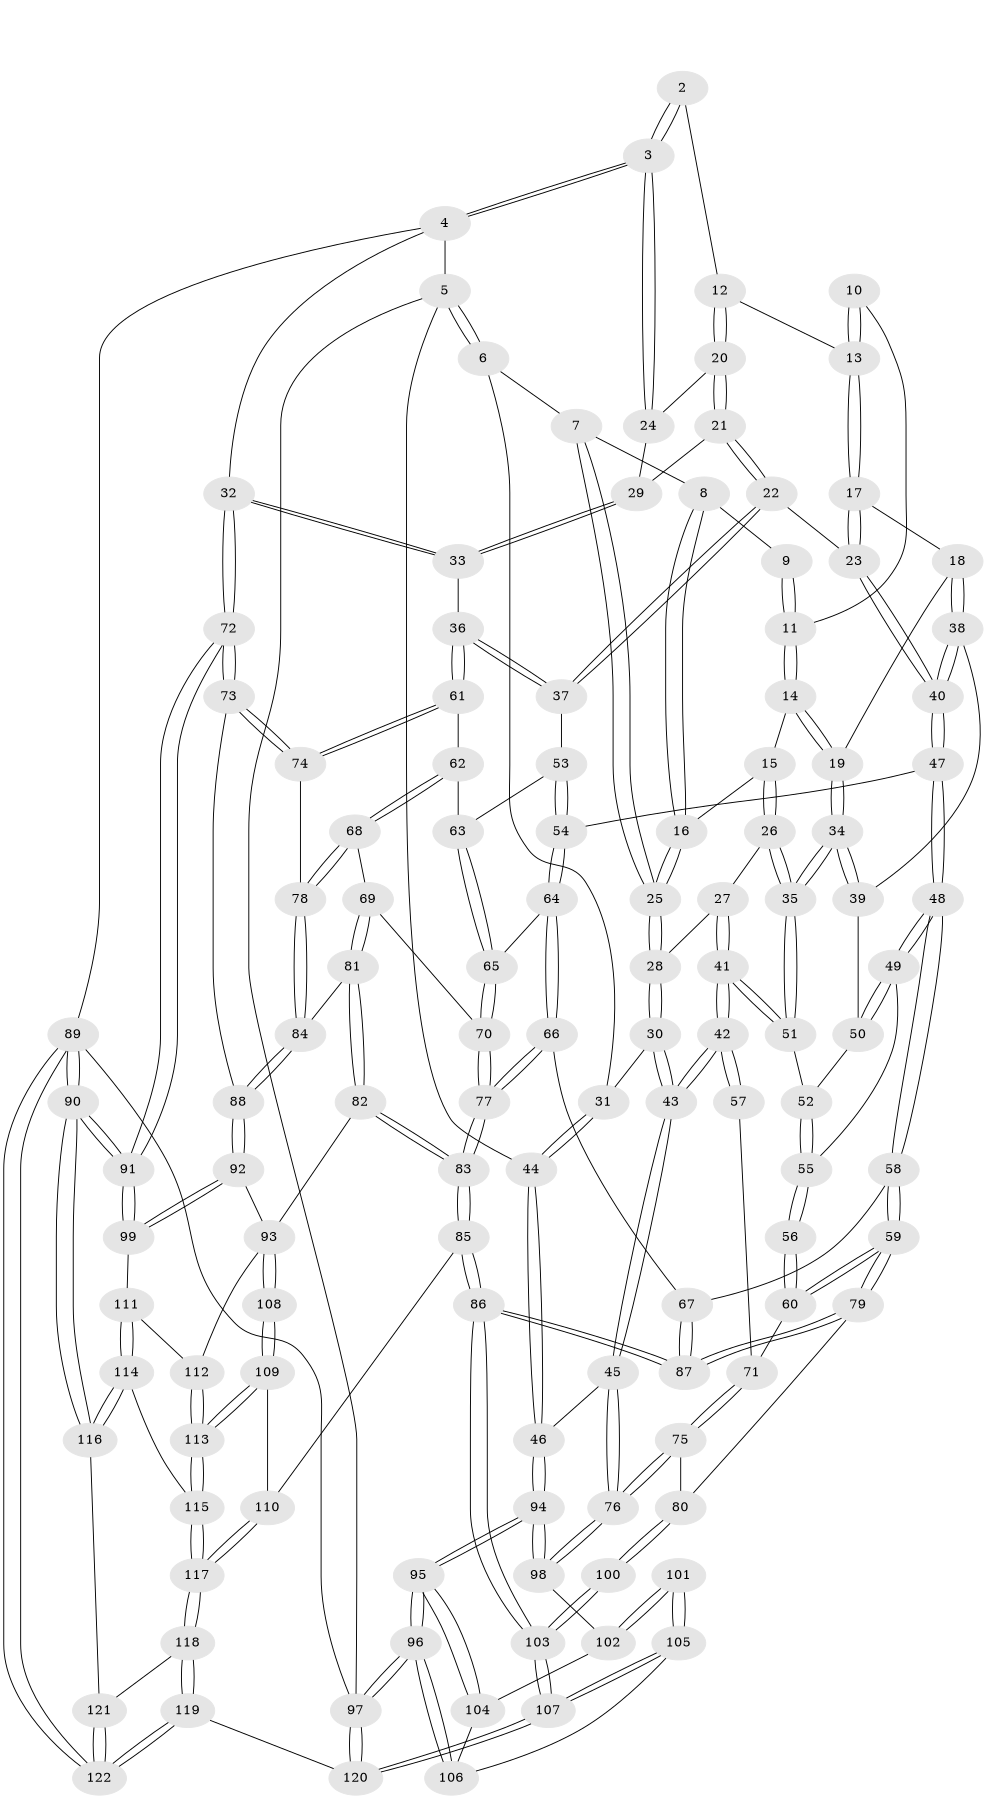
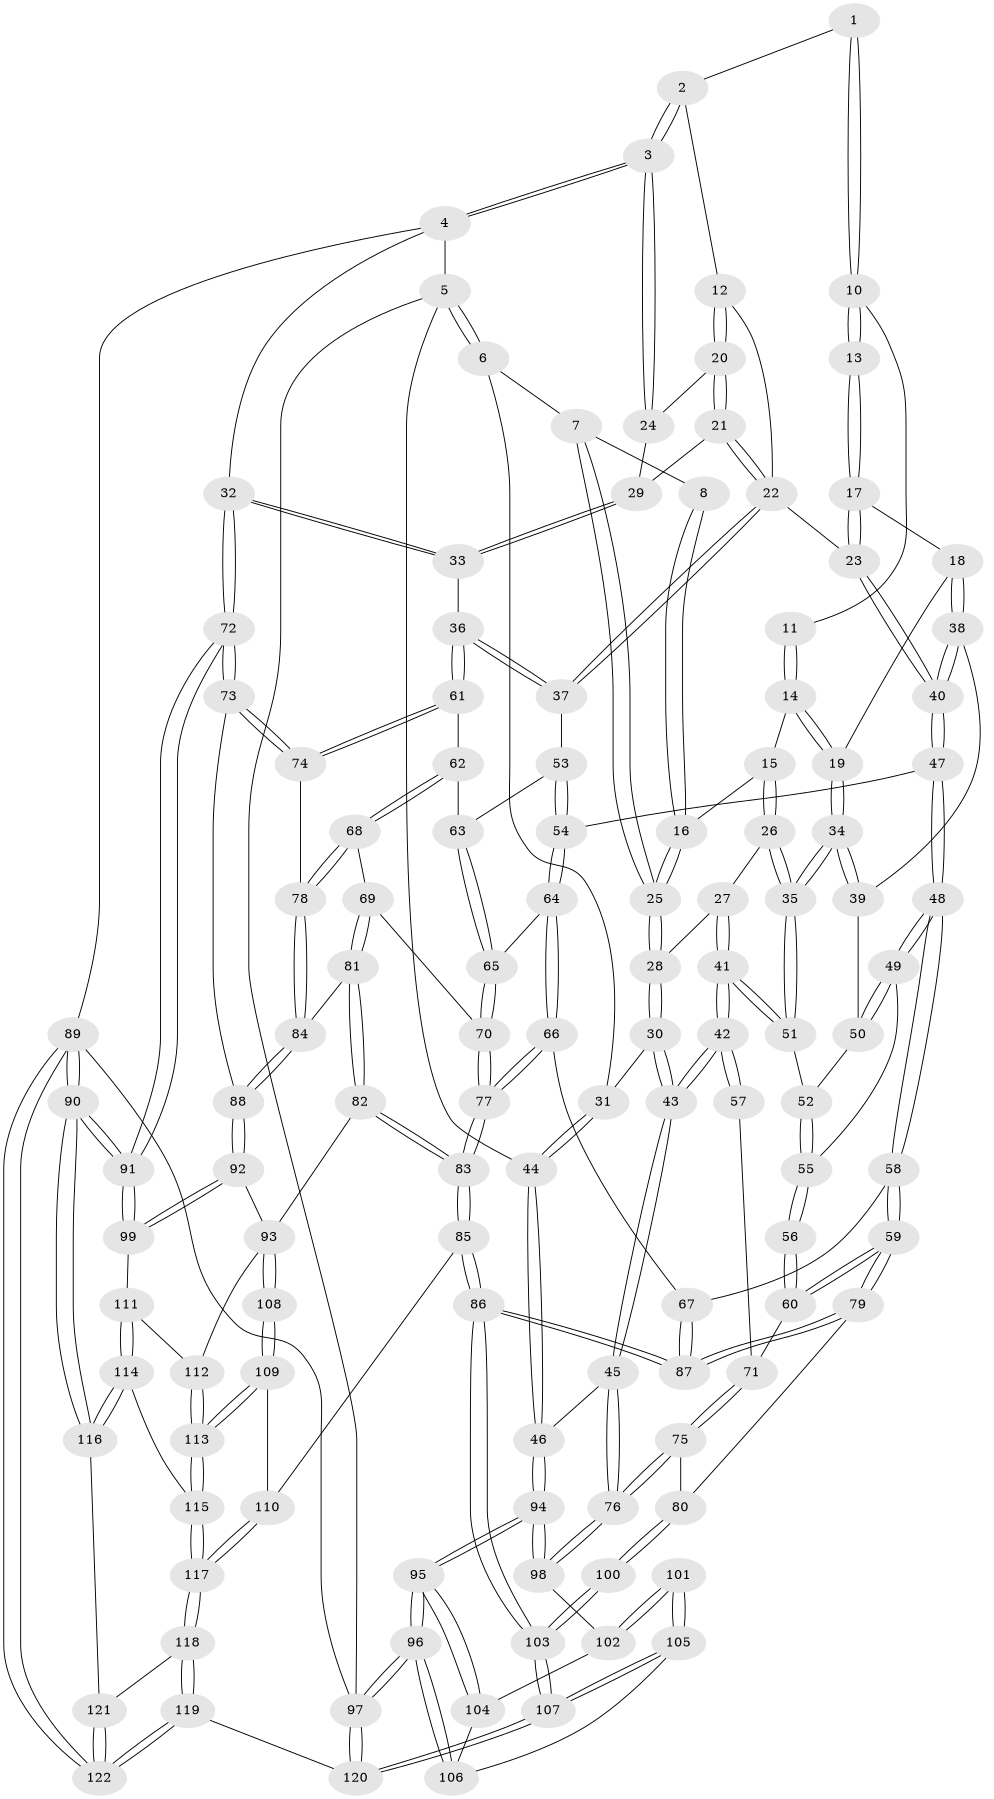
none -> (854, 21)
(787, 325) -> (766, 388)
(787, 561) -> none
